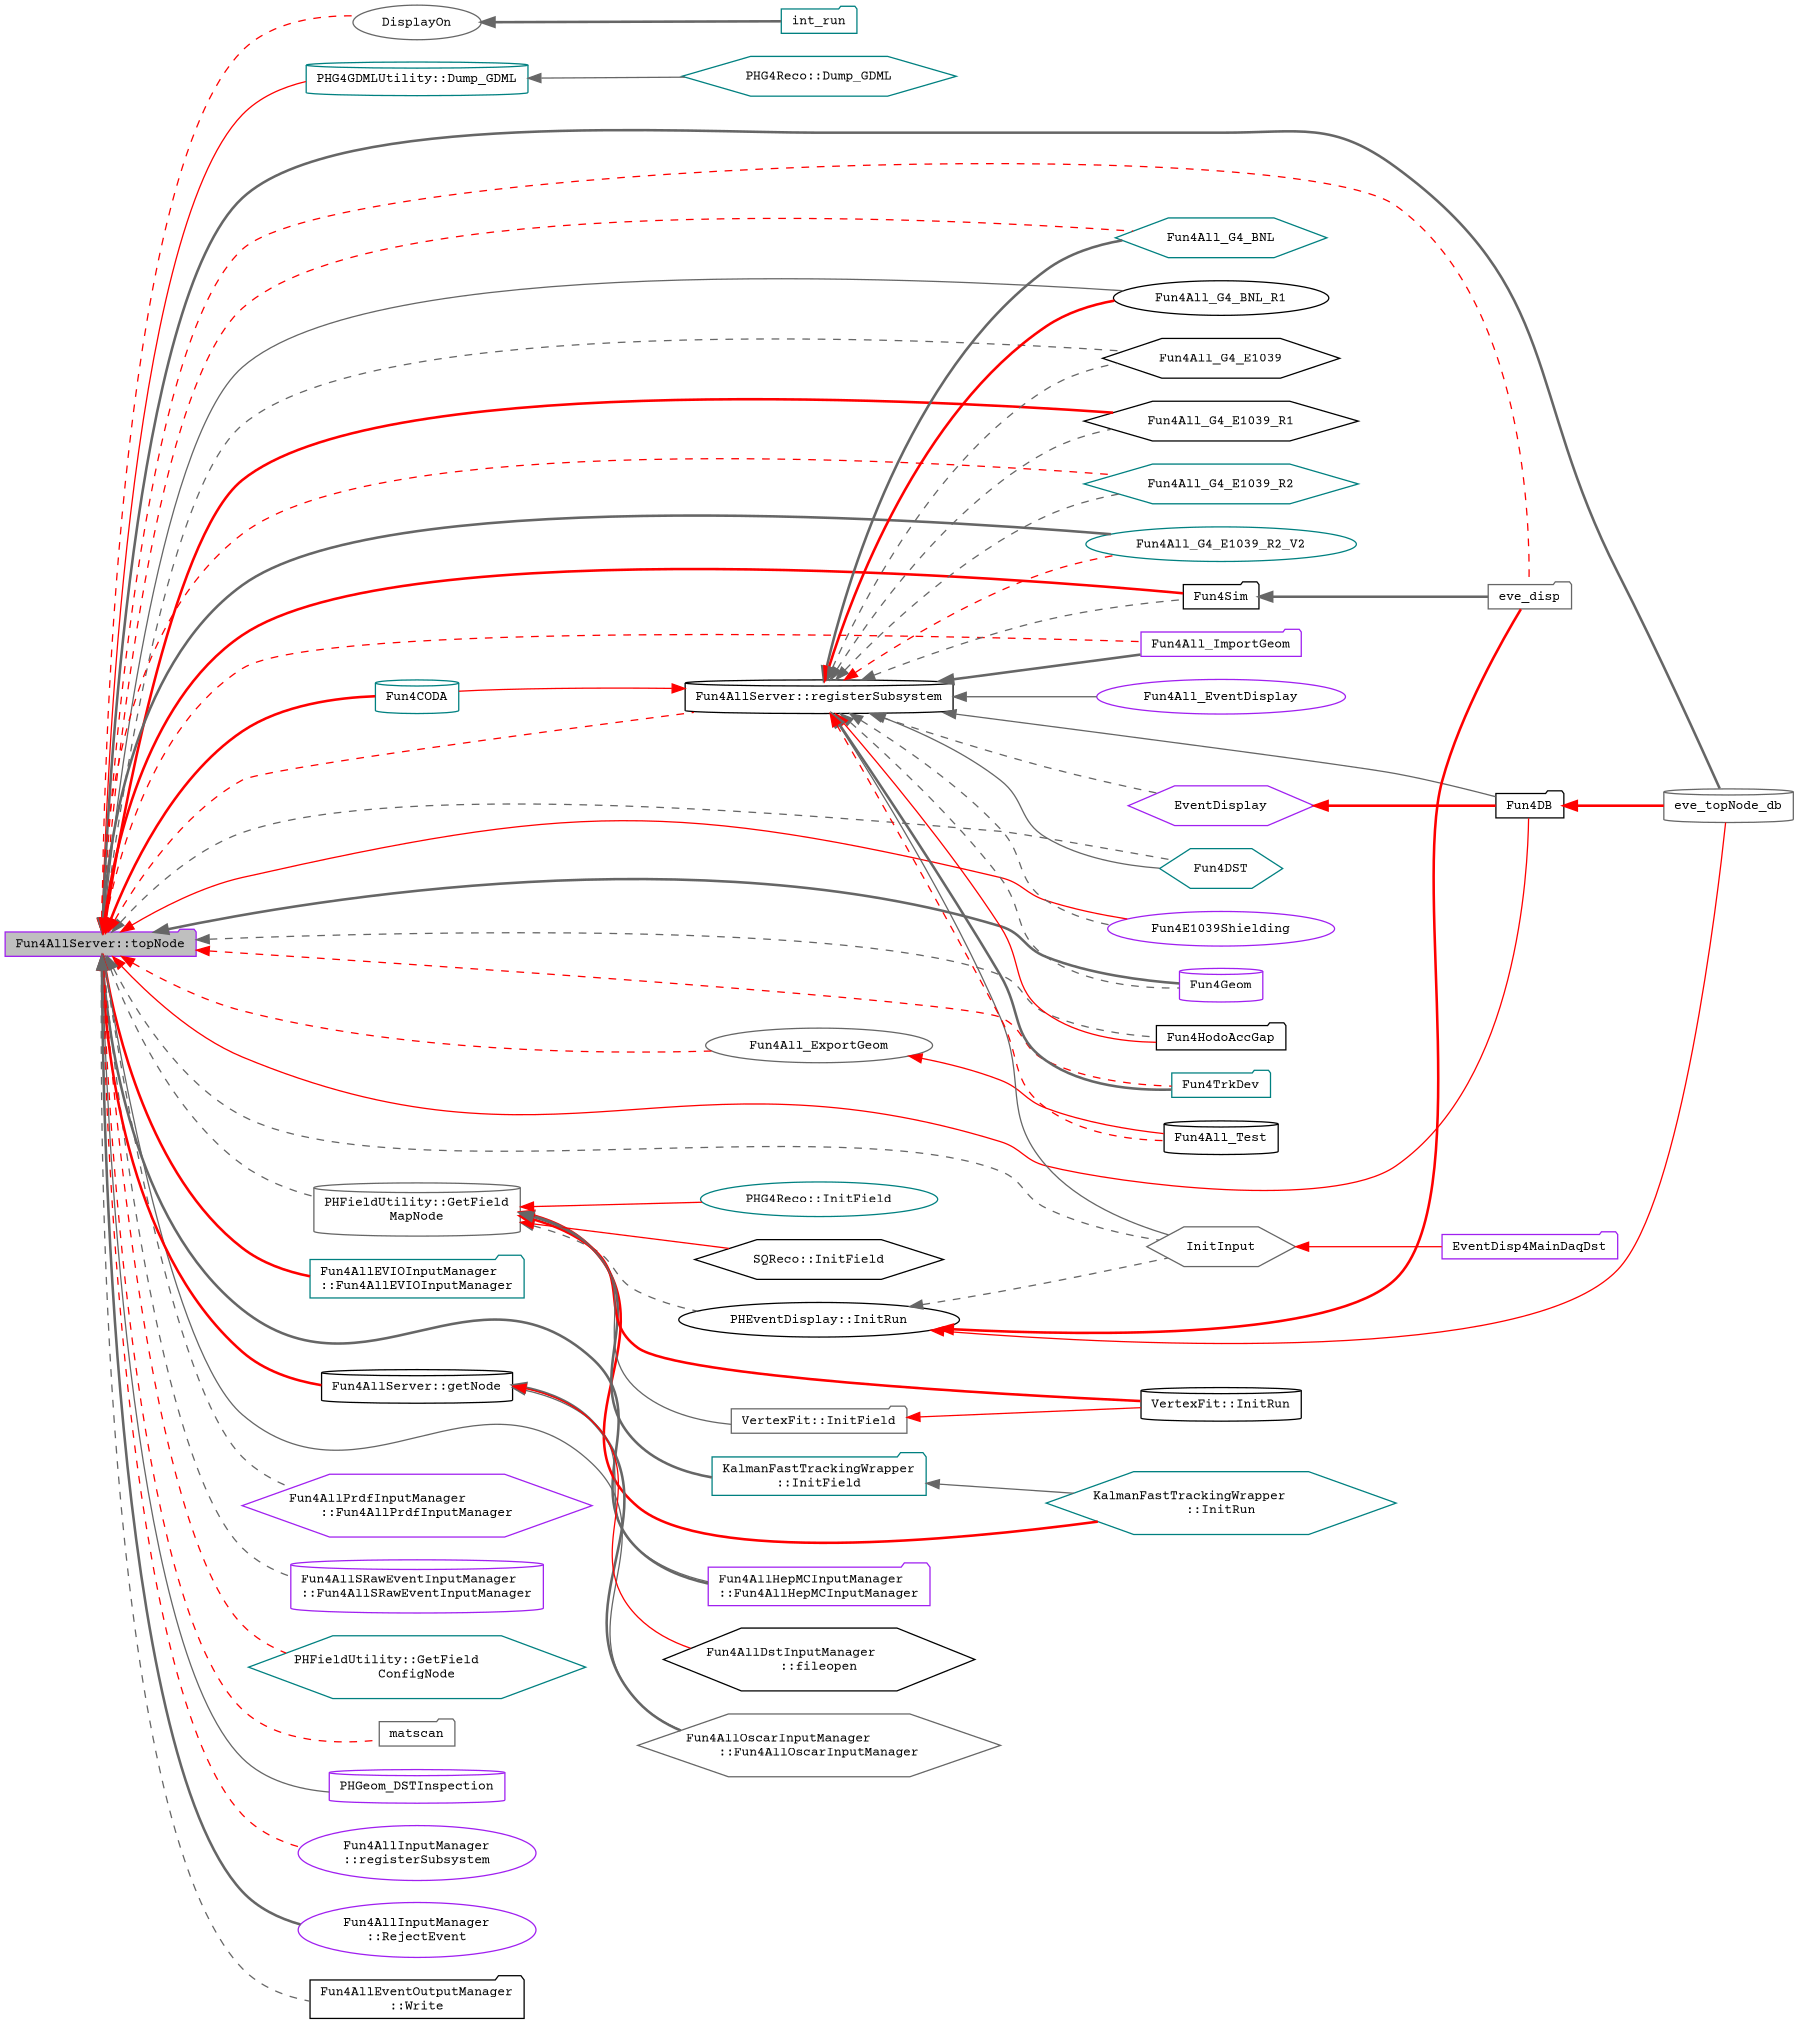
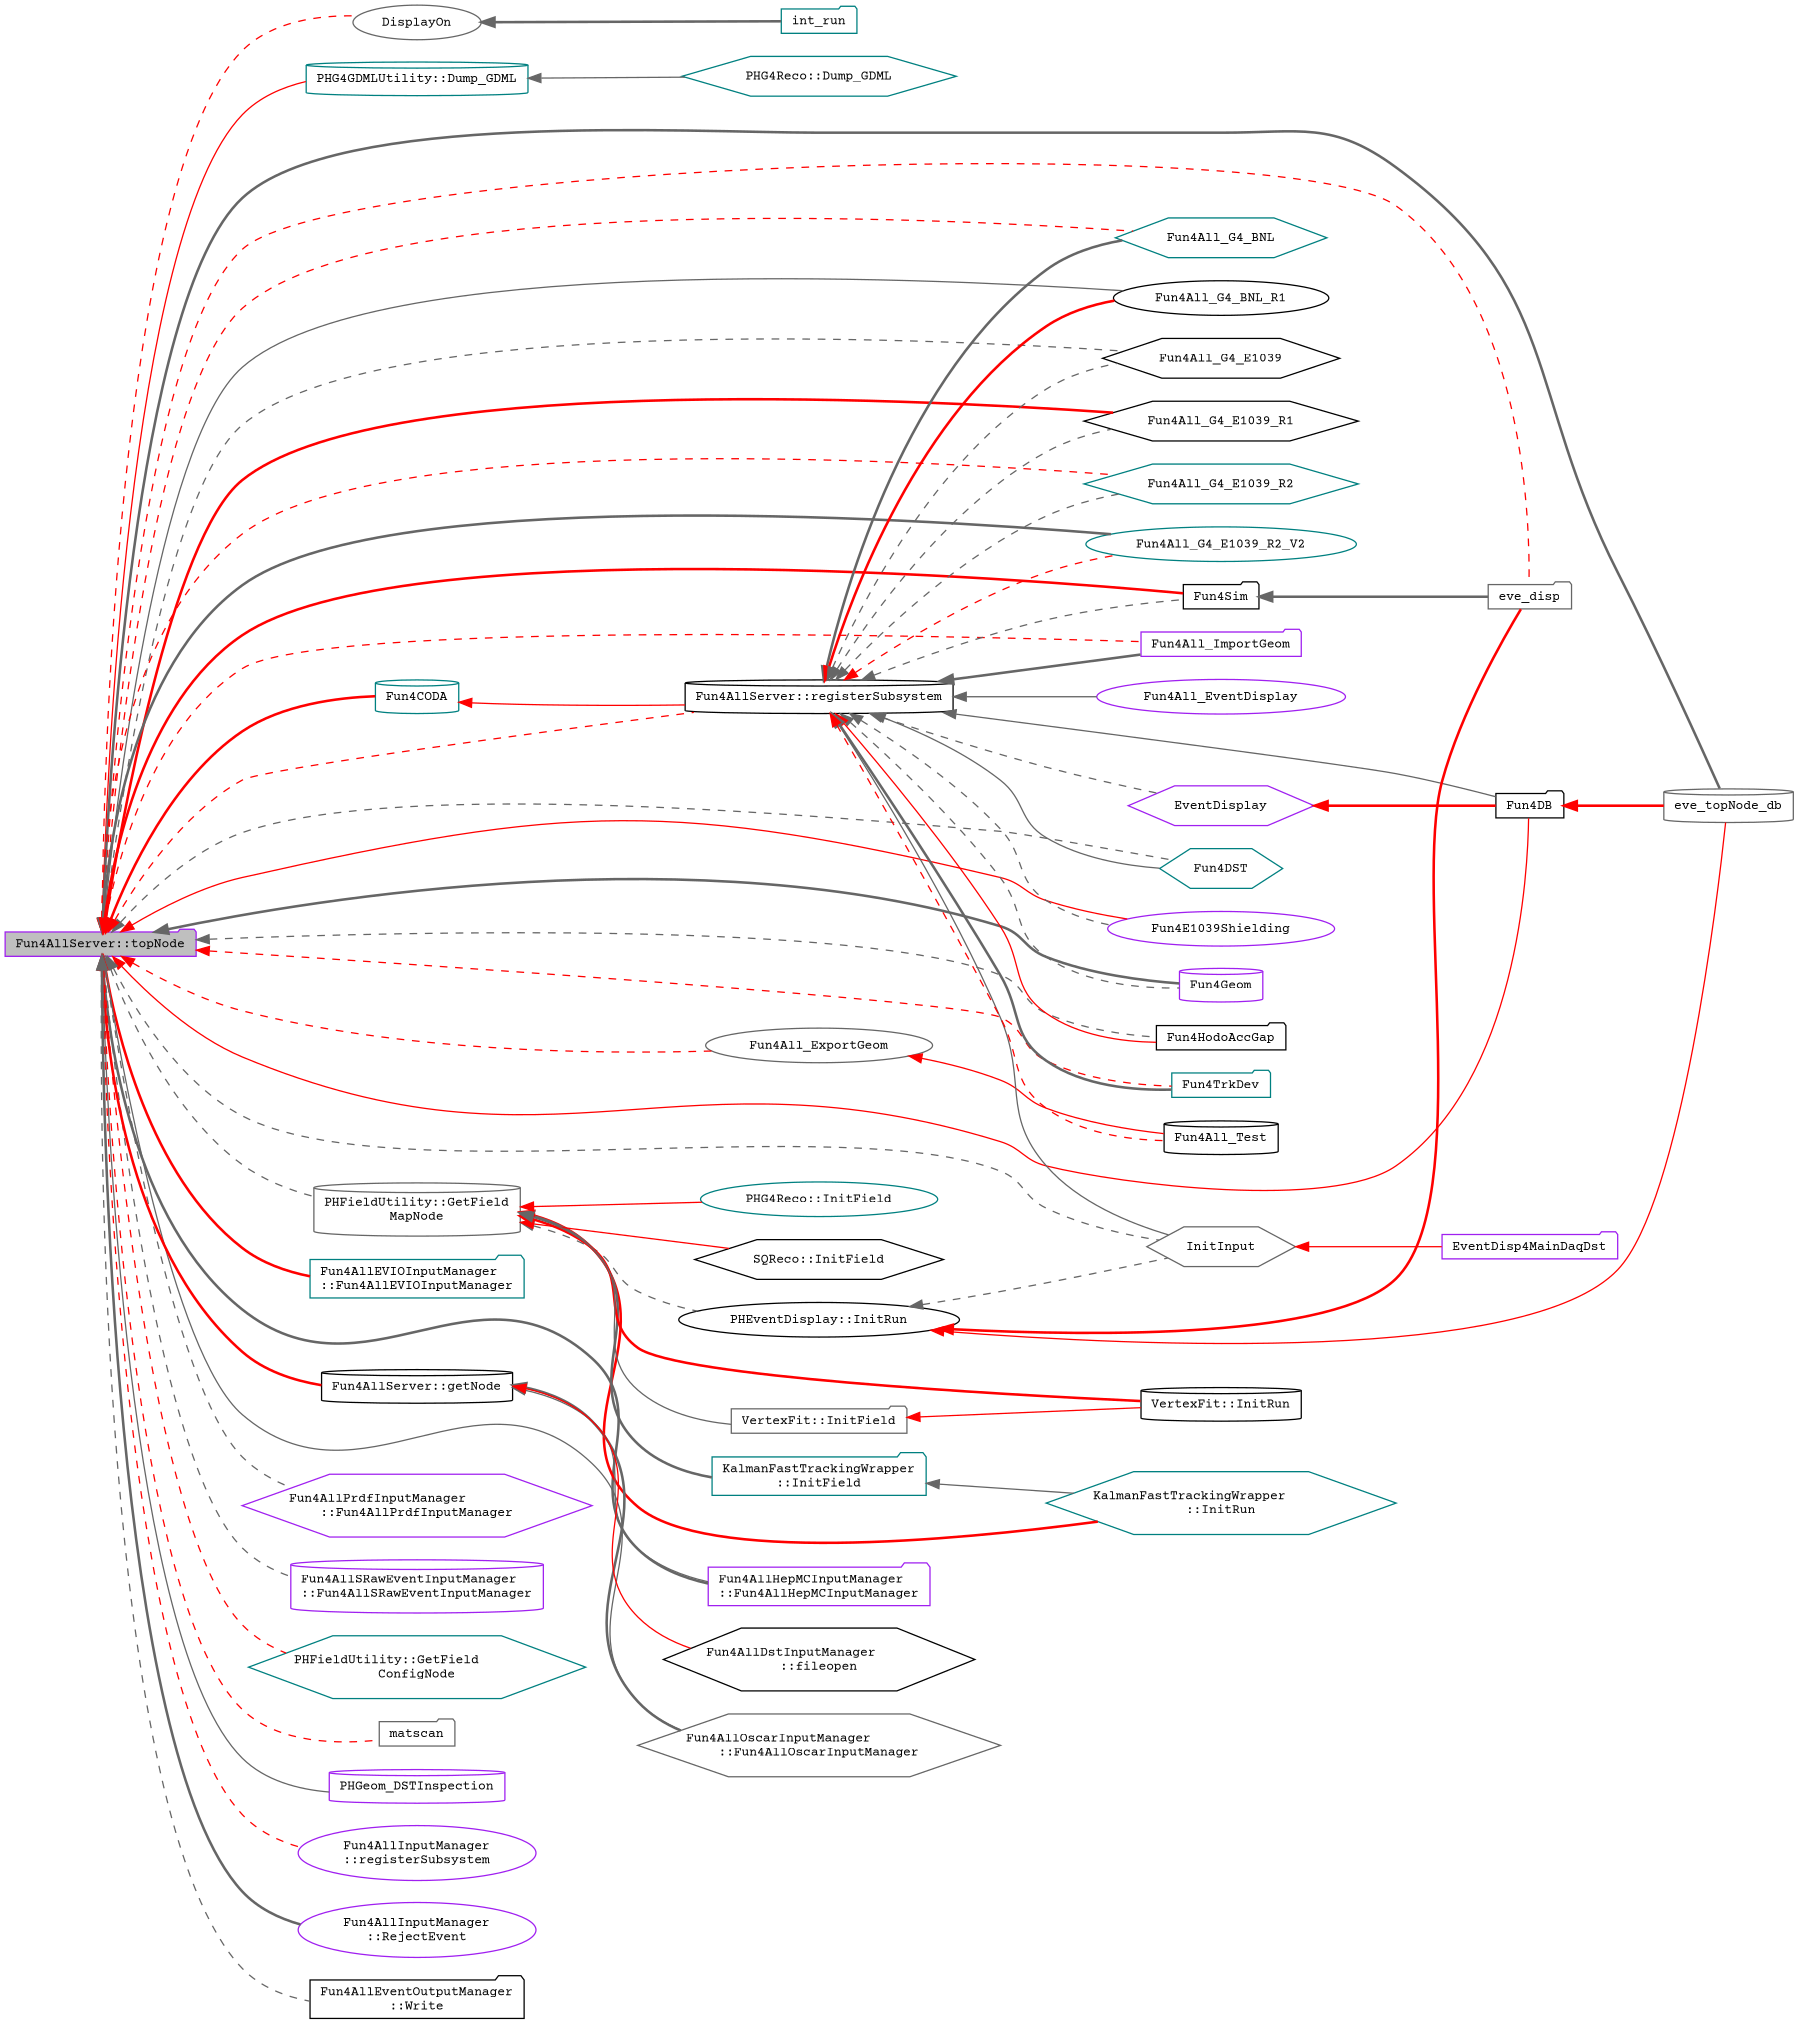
(565, 688) -> (578, 705)
